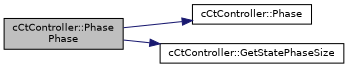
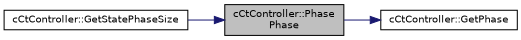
(252, 14) -> (449, 20)
(137, 41) -> (201, 20)
